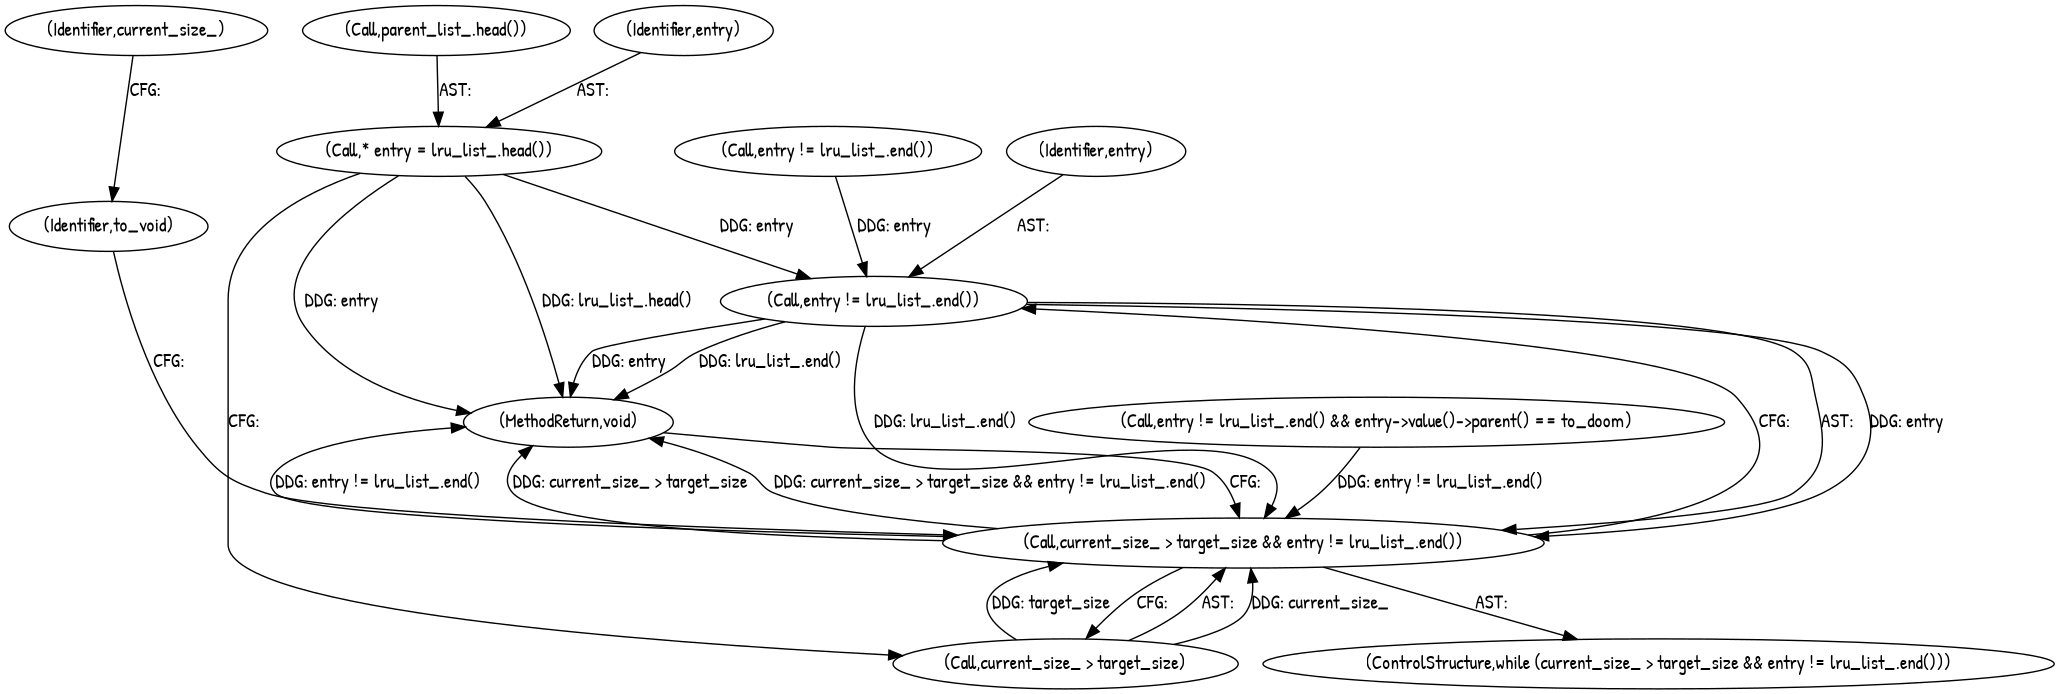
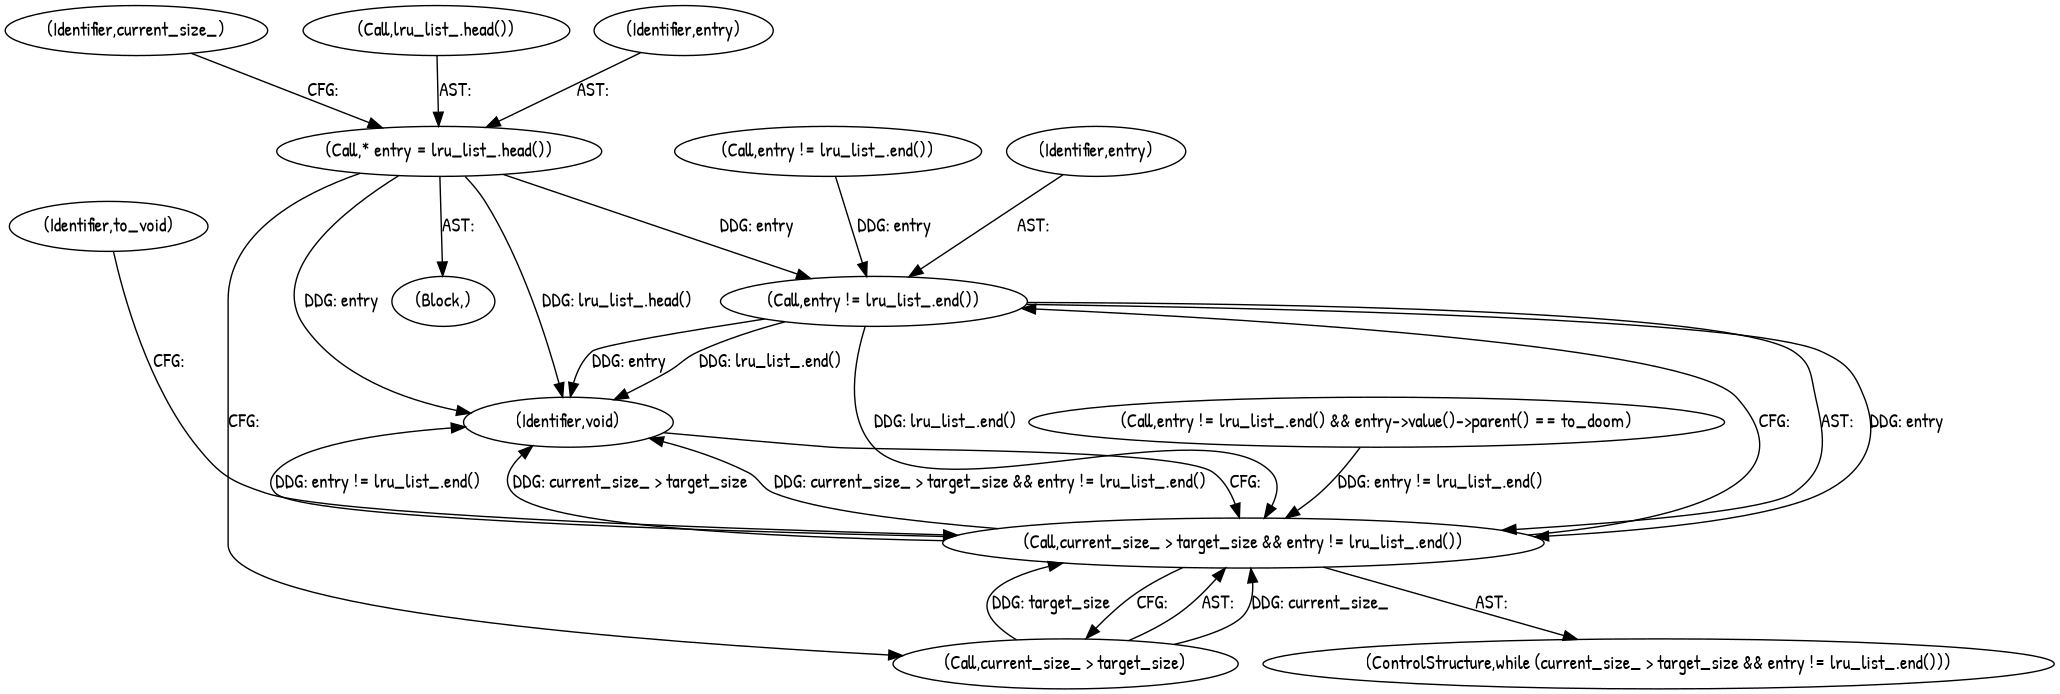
(436, 31) -> (436, 31)
(124, 121) -> (280, 88)
none -> (443, 301)
(568, 422) -> (568, 422)
